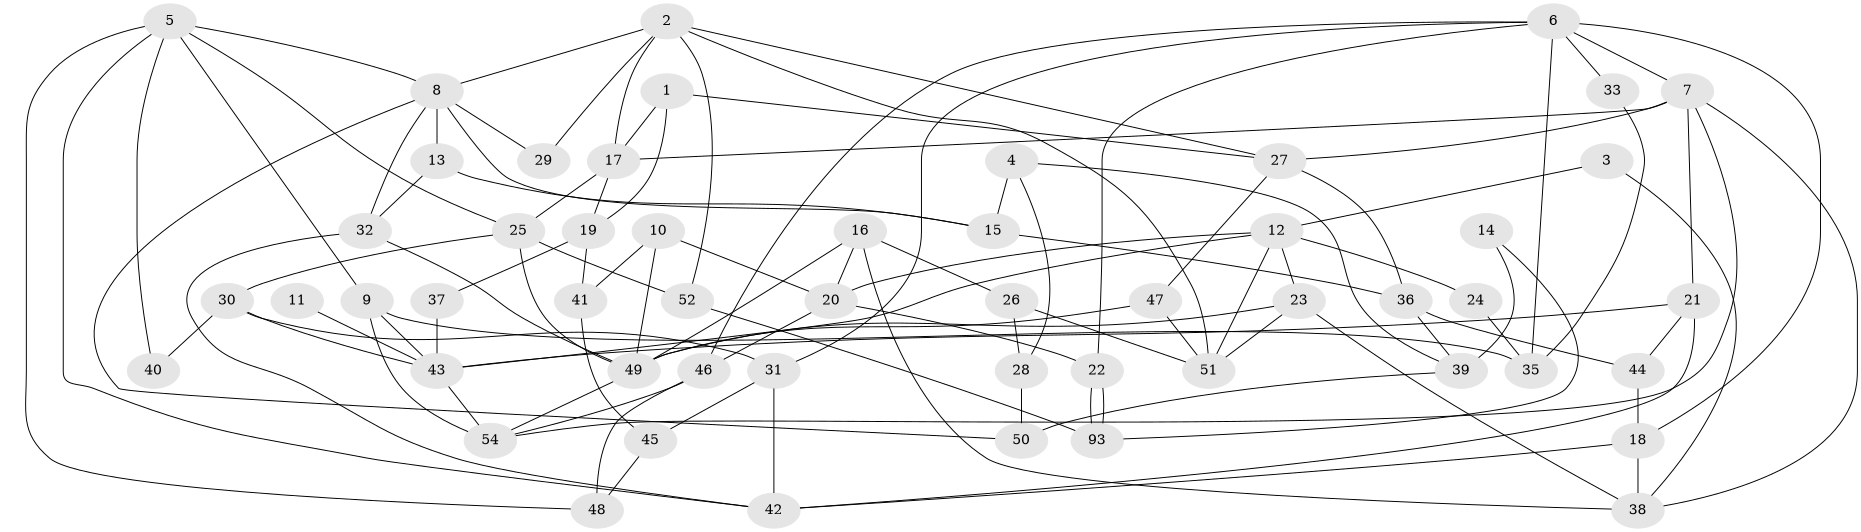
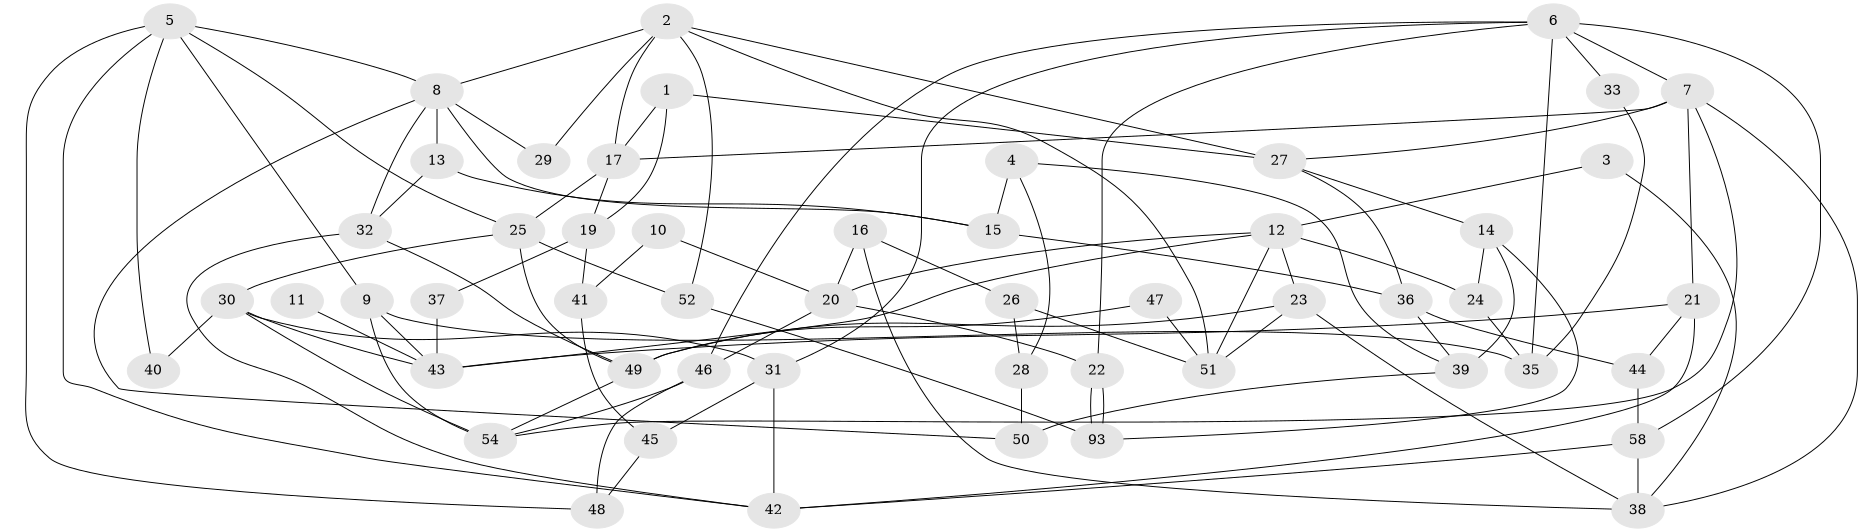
(1220, 228) -> (1383, 196)
none -> (1481, 266)
(646, 301) -> none
(749, 302) -> none
(463, 405) -> (355, 377)
(1638, 441) -> (1638, 441)
